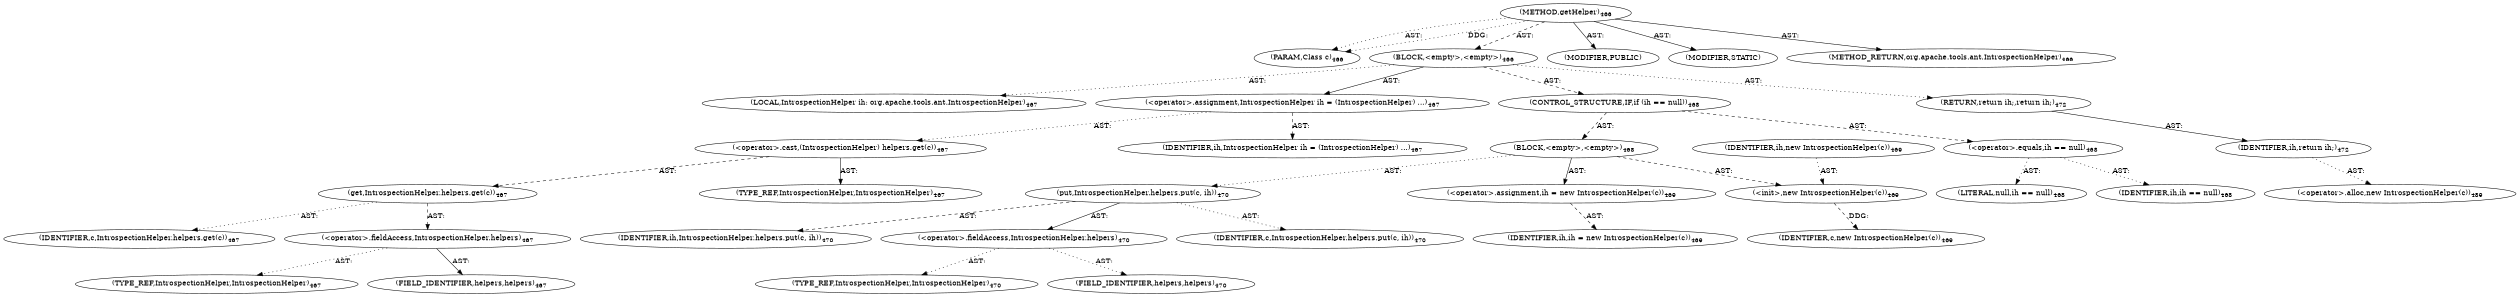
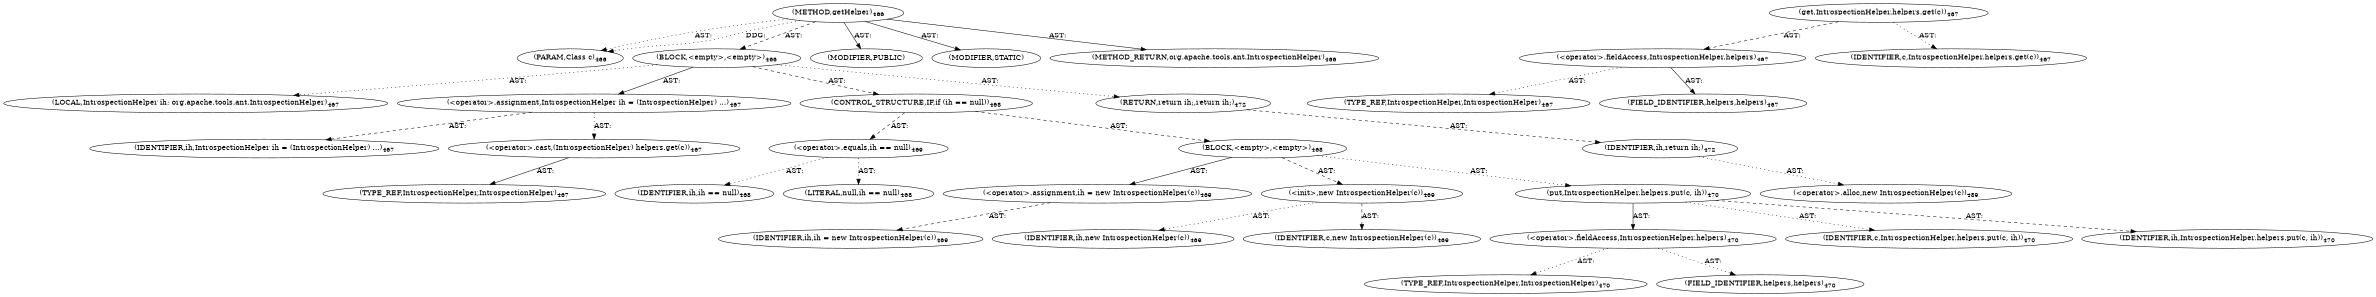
(2147, 126) -> (1421, 126)
(2092, 148) -> (917, 148)
(1819, 169) -> (1241, 216)
(634, 171) -> none
(1860, 216) -> (1372, 216)
